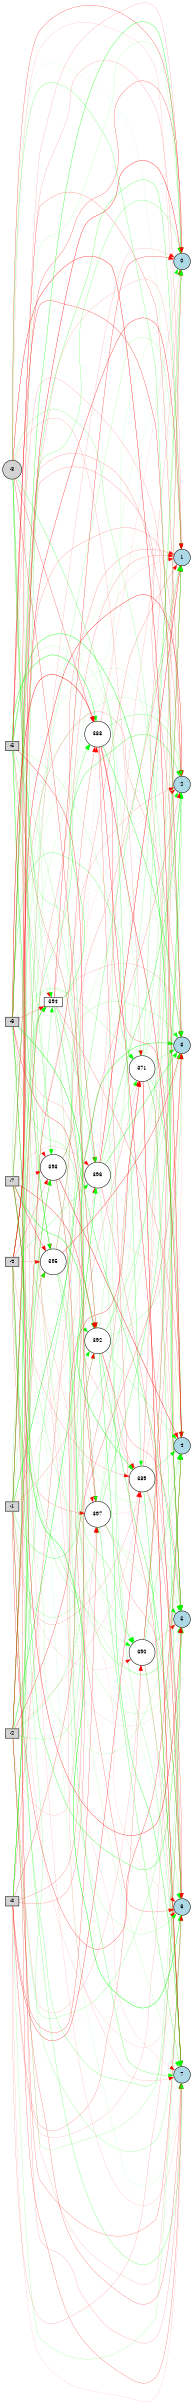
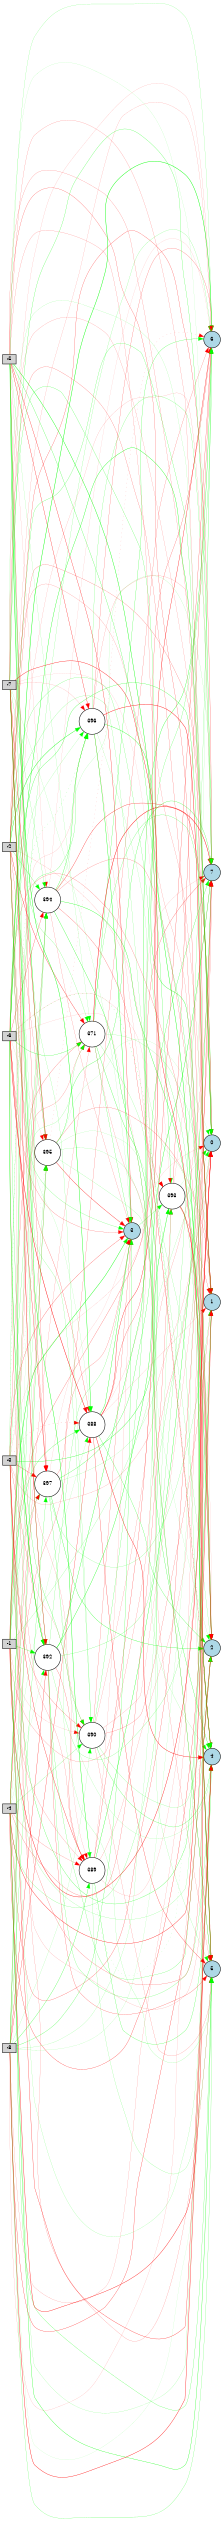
(12, 470) -> (9, 2048)
(53, 1002) -> (48, 900)
(92, 1009) -> (148, 1217)
(119, 1124) -> (20, 1417)
(120, 1581) -> (56, 1931)
